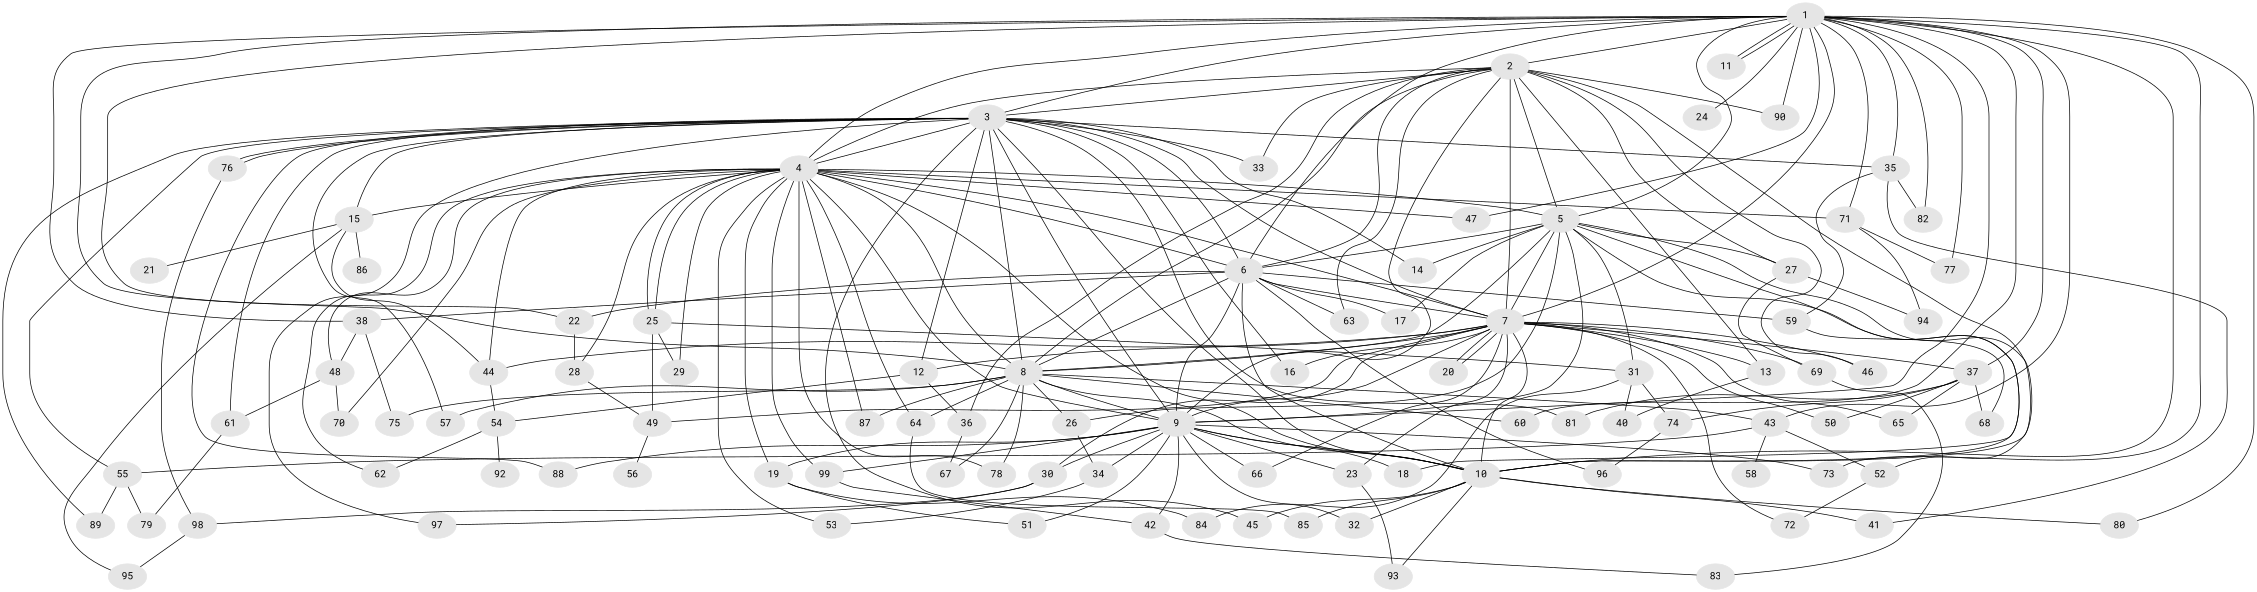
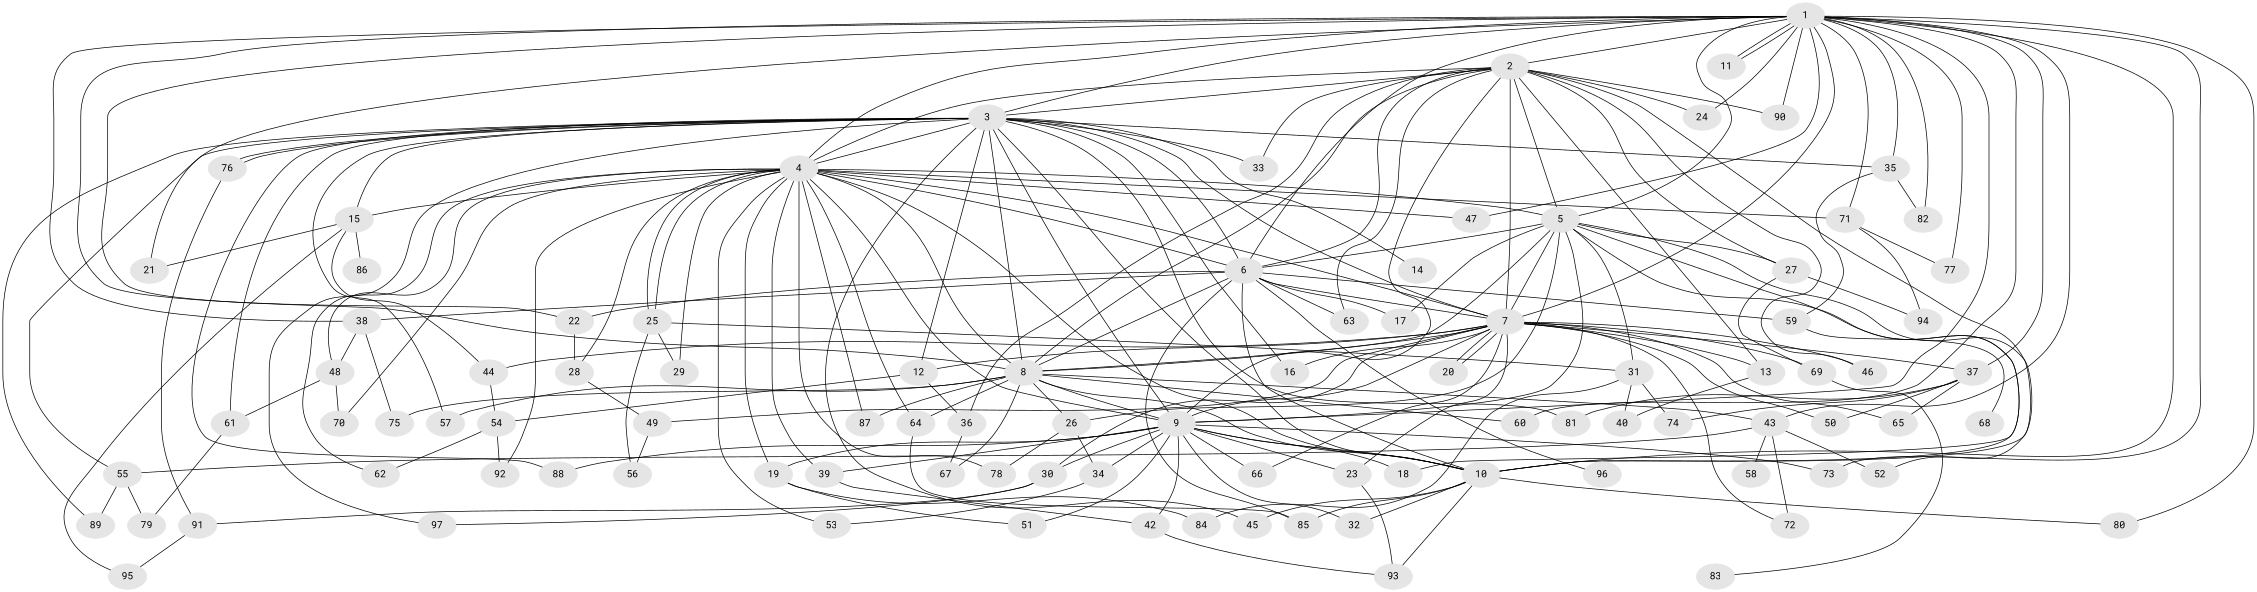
none -> (931, 54)
none -> (1612, 88)
(533, 202) -> (557, 241)
(1488, 243) -> none
(1212, 335) -> (1148, 391)
(652, 373) -> (629, 400)
(1522, 389) -> none
(1979, 399) -> none
(1019, 425) -> (1033, 450)
(1632, 453) -> none
(824, 475) -> (824, 475)
(1835, 500) -> (1780, 475)
(198, 526) -> (198, 526)
(1874, 526) -> none
(1430, 561) -> (1268, 560)
